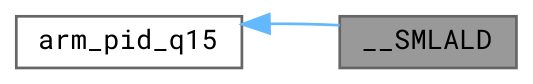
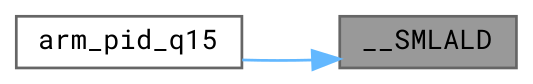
(305, 24) -> (277, 60)
